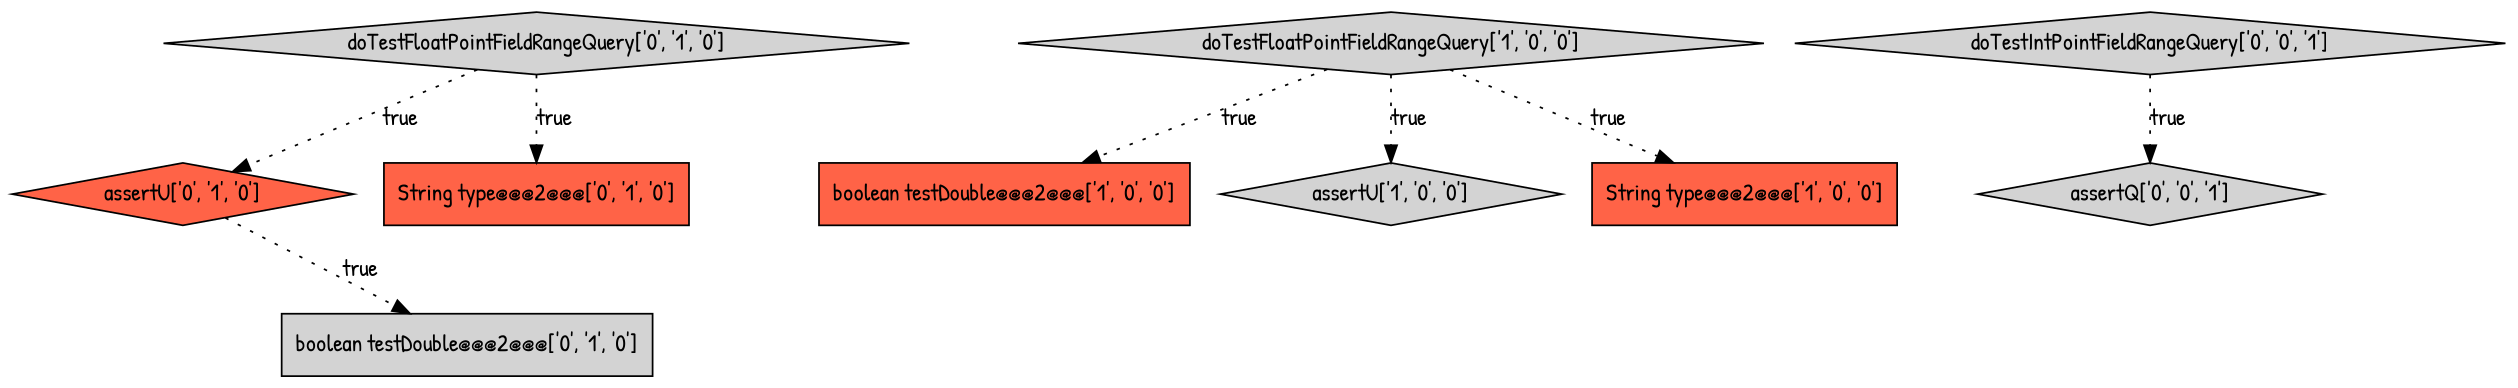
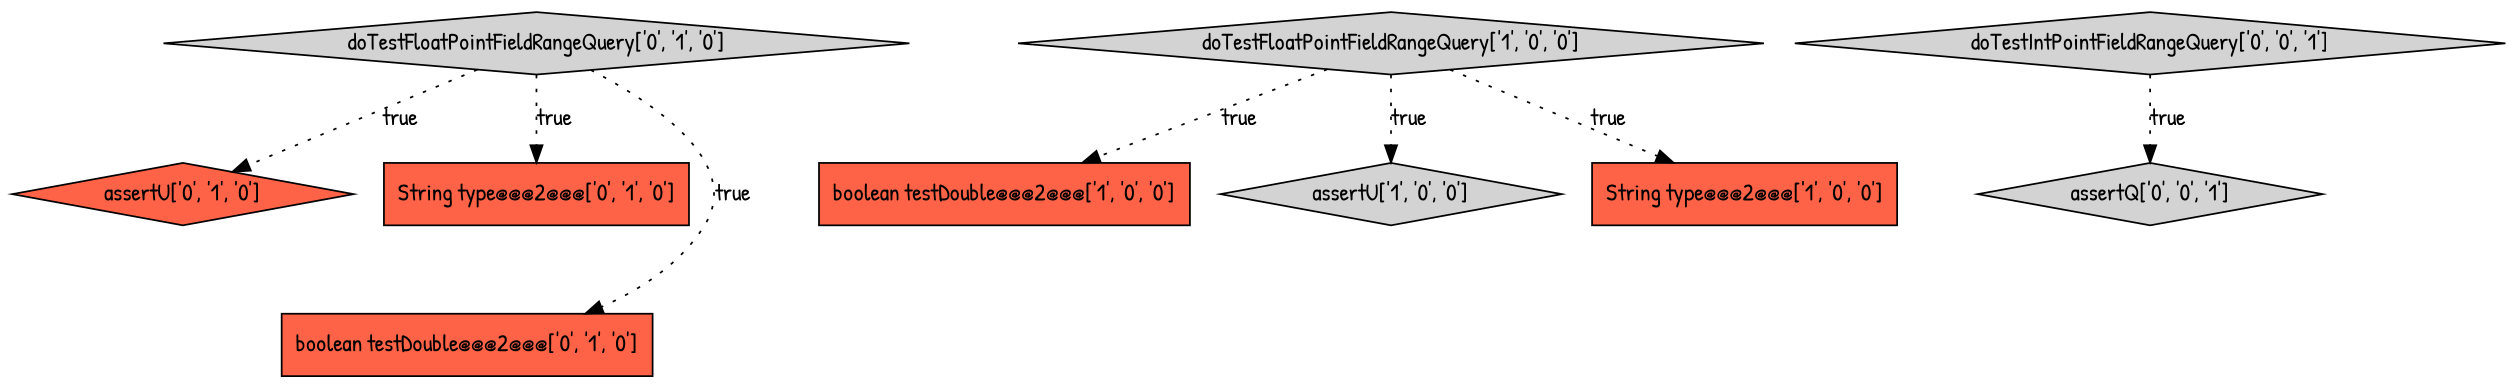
(310, 262) -> (713, 186)
(467, 345) -> (467, 345)
